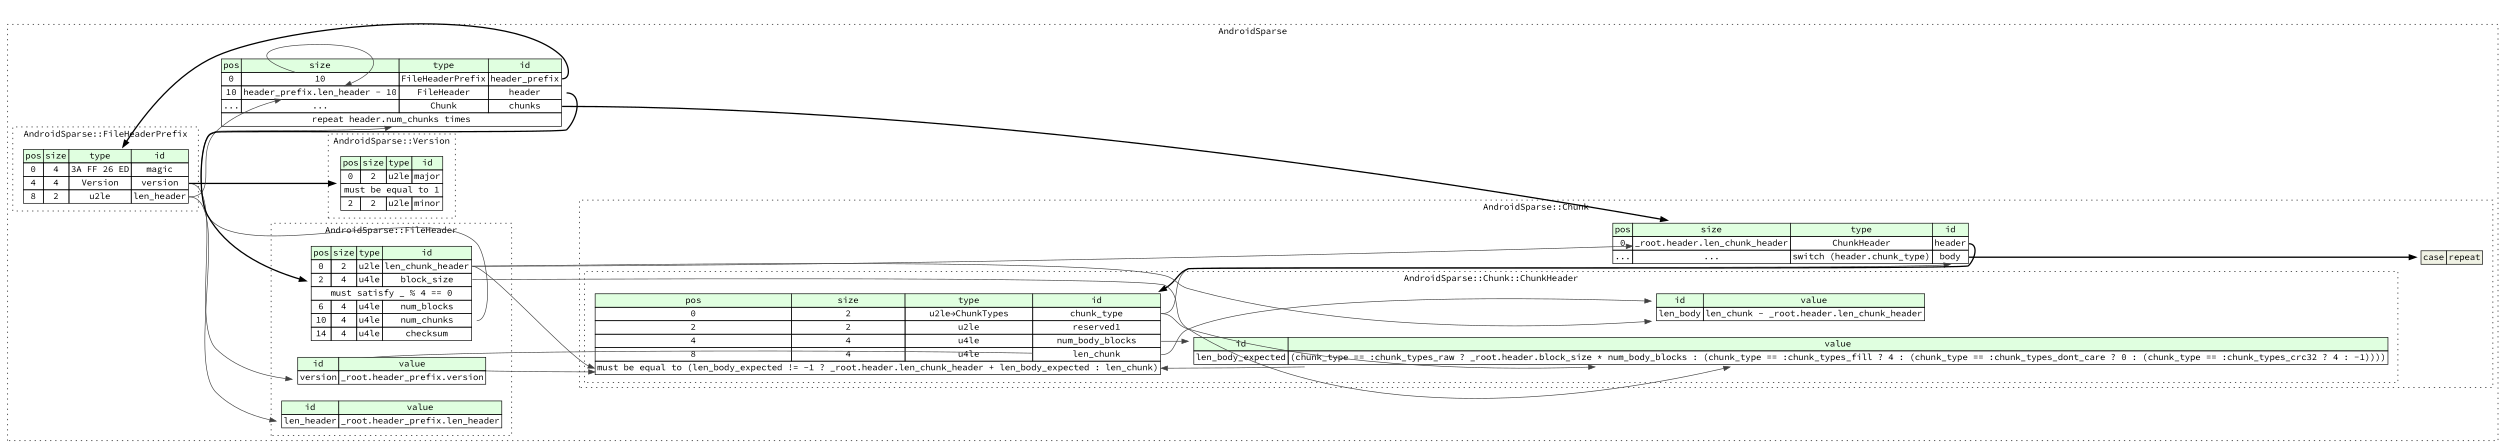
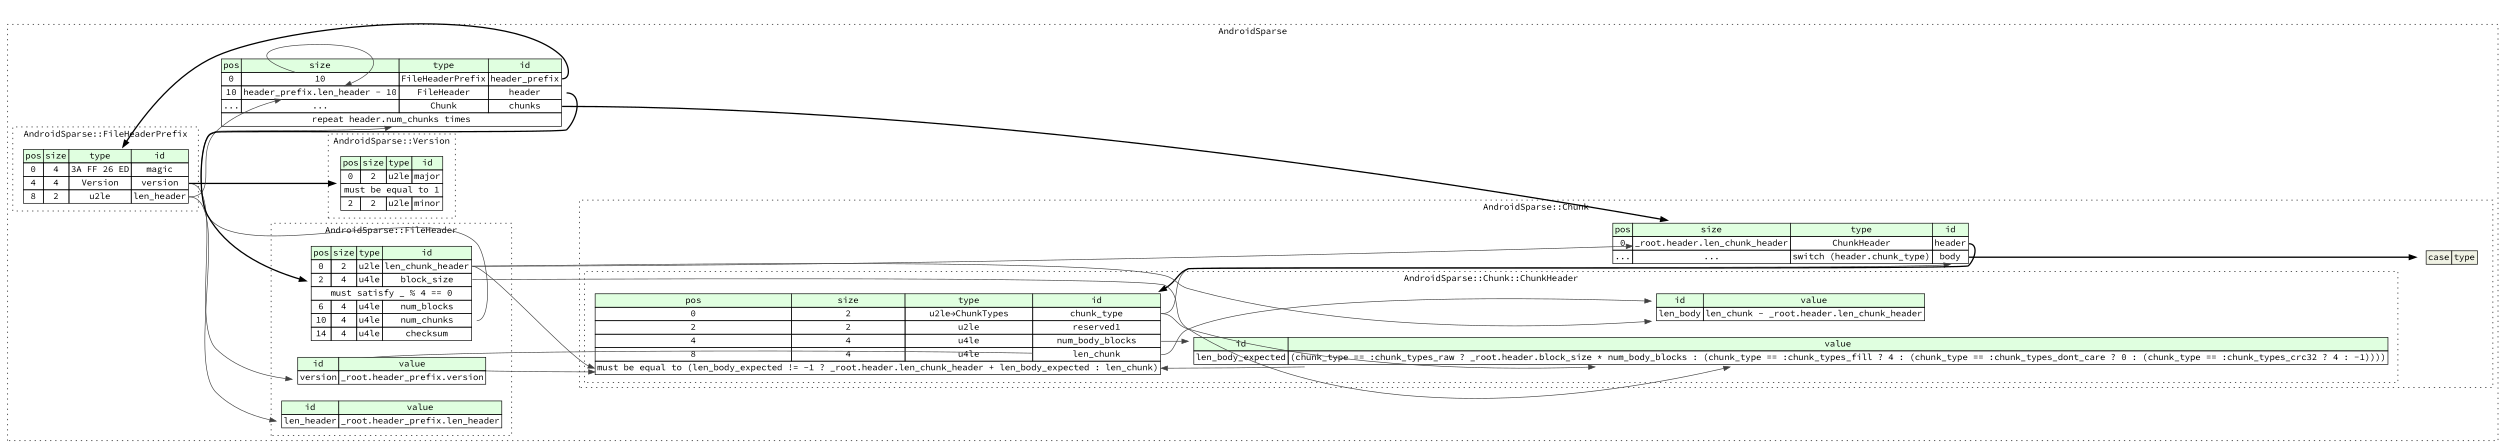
(2465, 257) -> (2465, 257)
